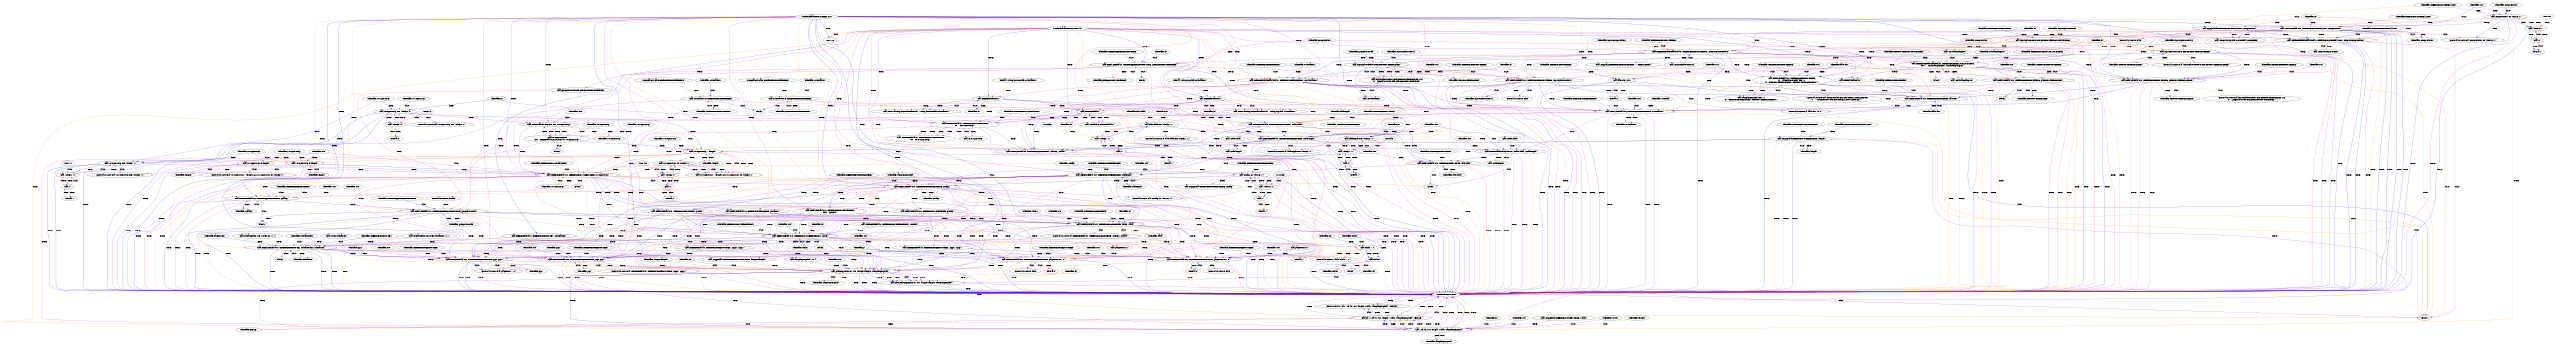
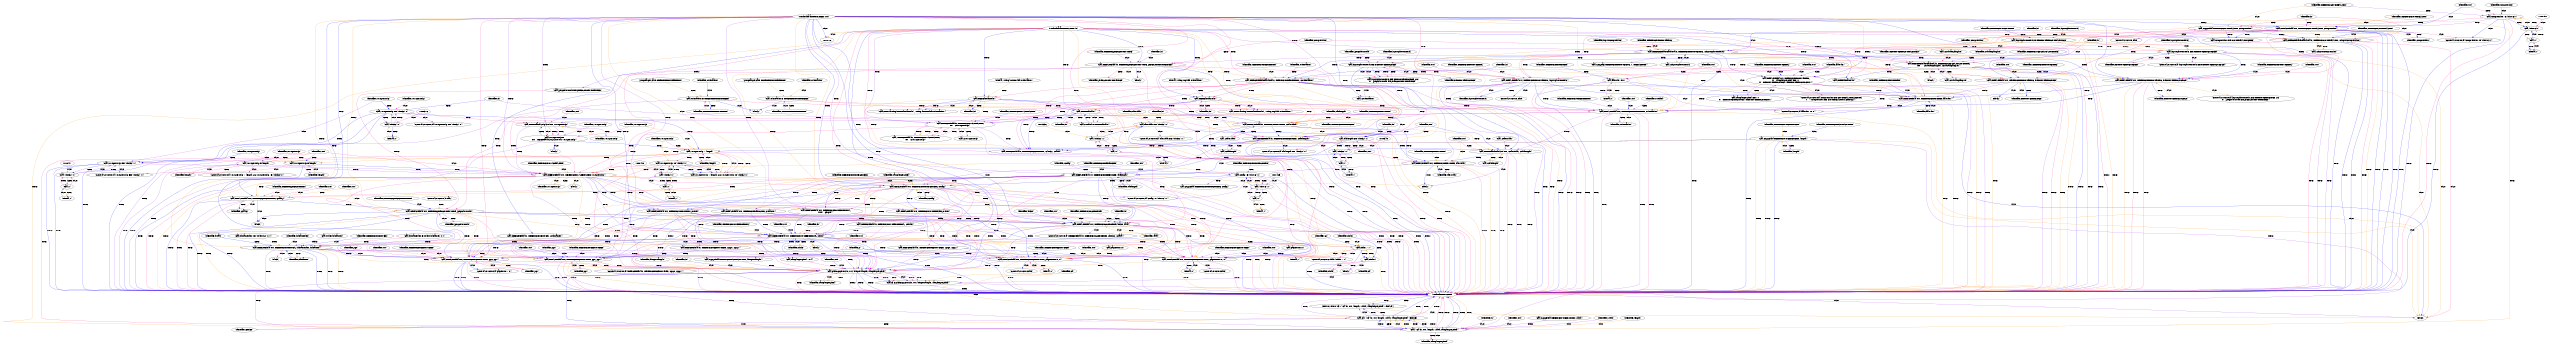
(215, 236) -> (213, 236)
